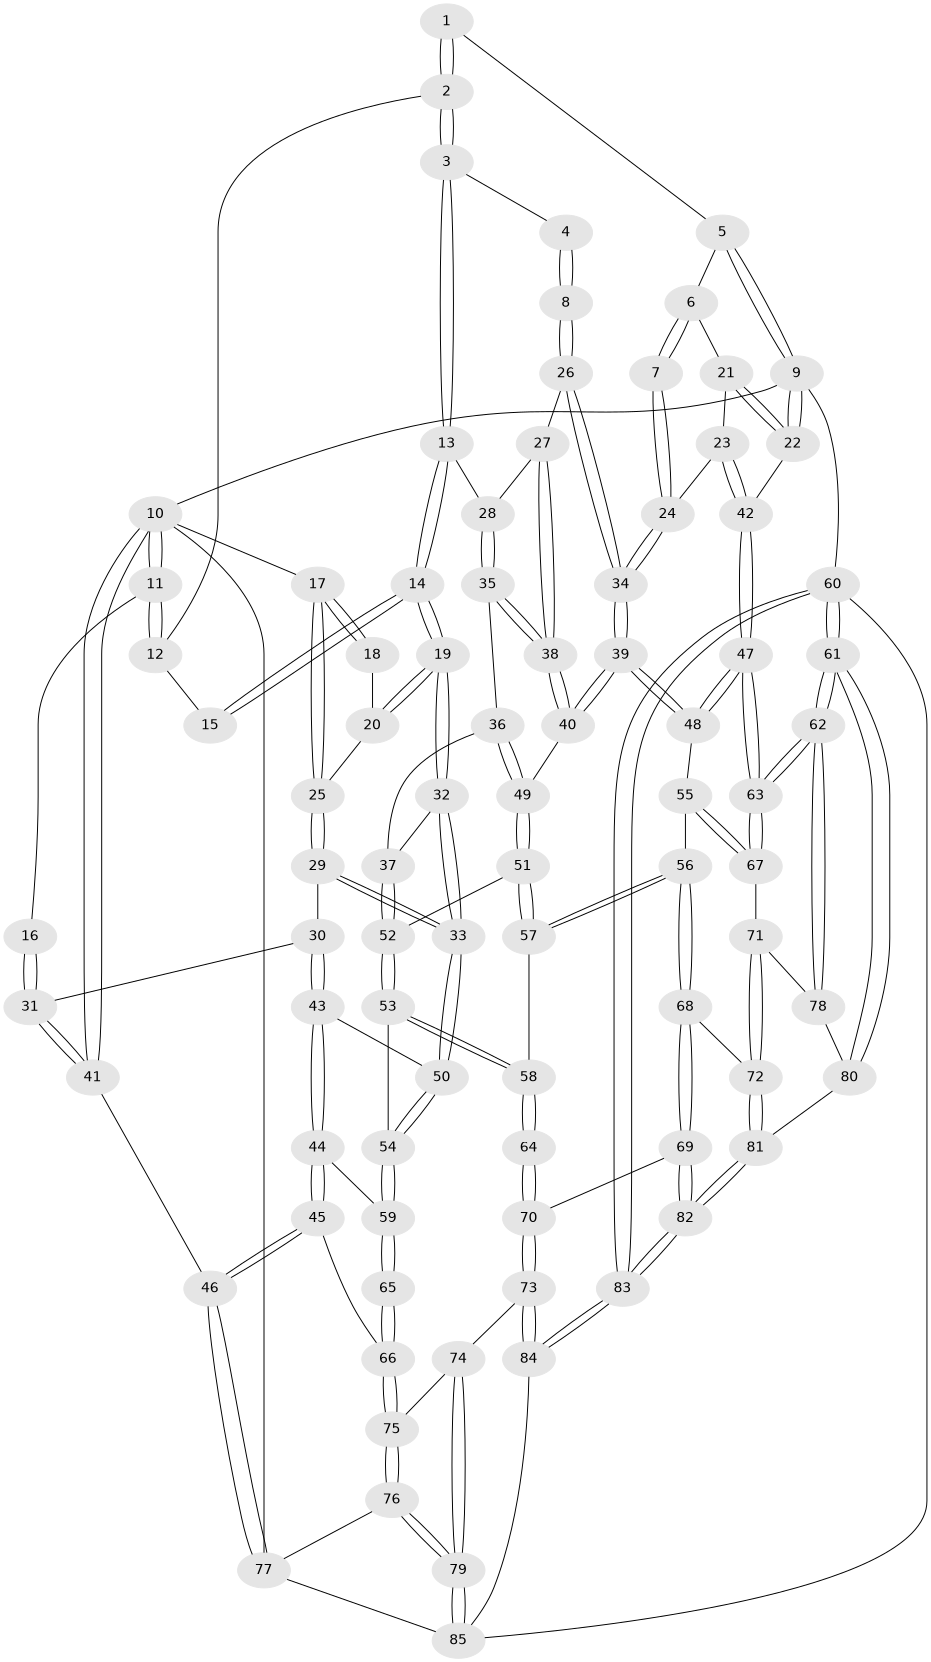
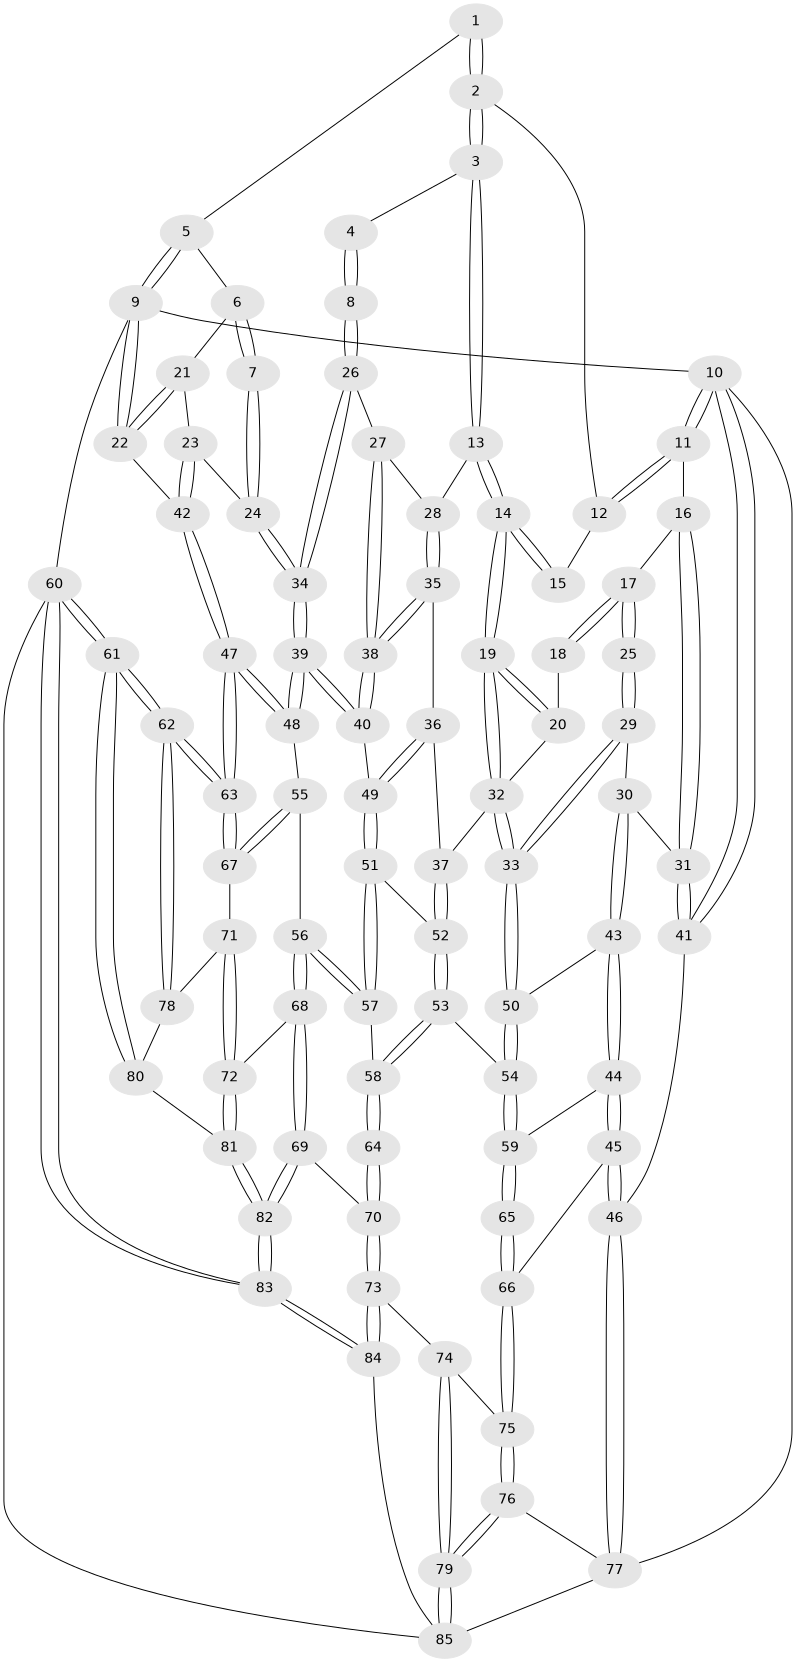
(237, 550) -> (656, 550)
(345, 761) -> (527, 761)
